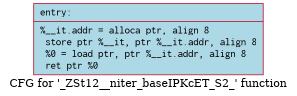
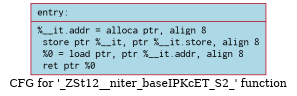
(148, 42) -> (148, 42)
